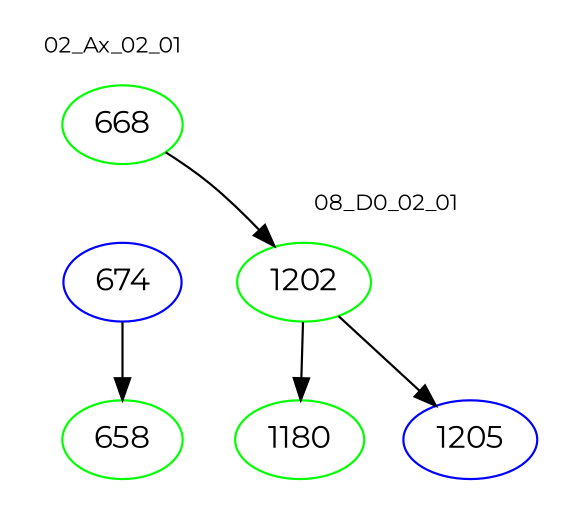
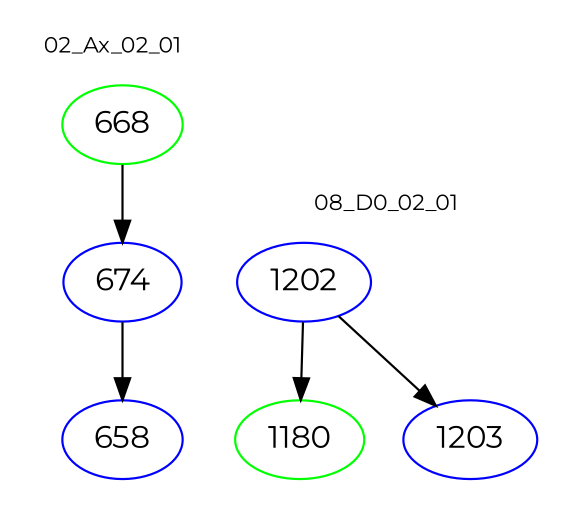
(233, 204) -> (122, 193)
(304, 282) -> (304, 282)
(122, 440) -> (122, 440)
(470, 440) -> (470, 440)
